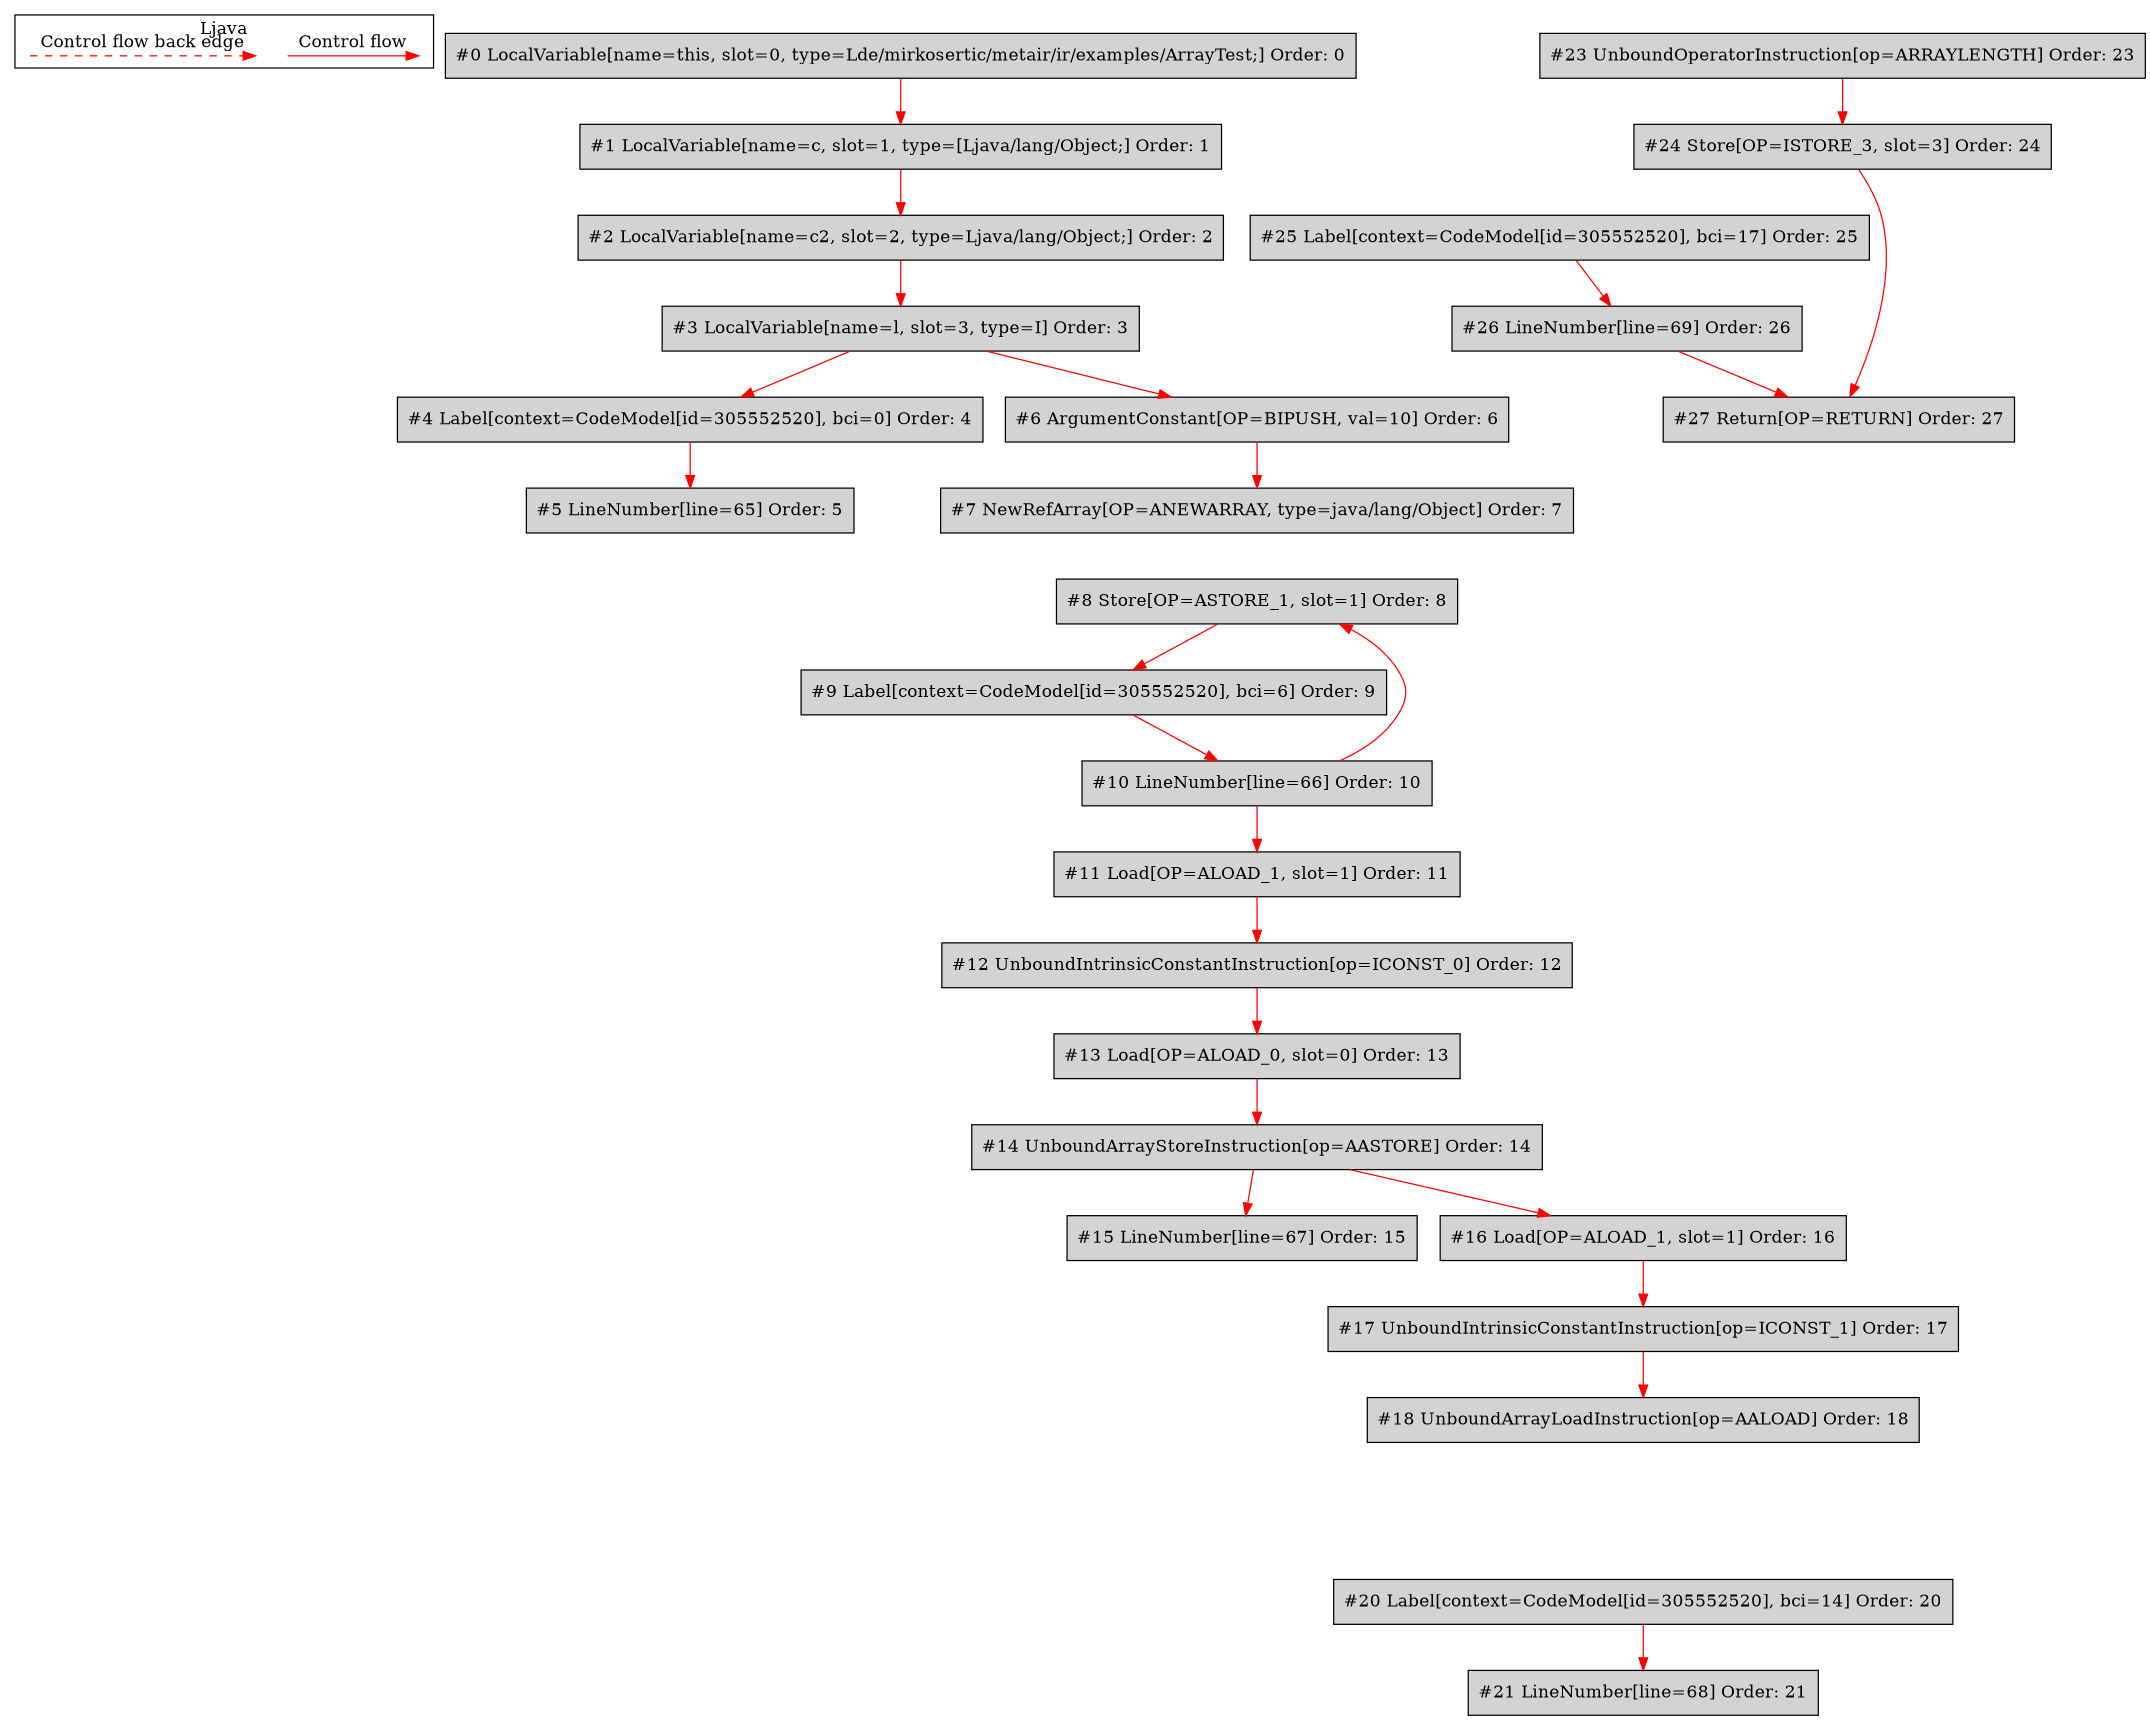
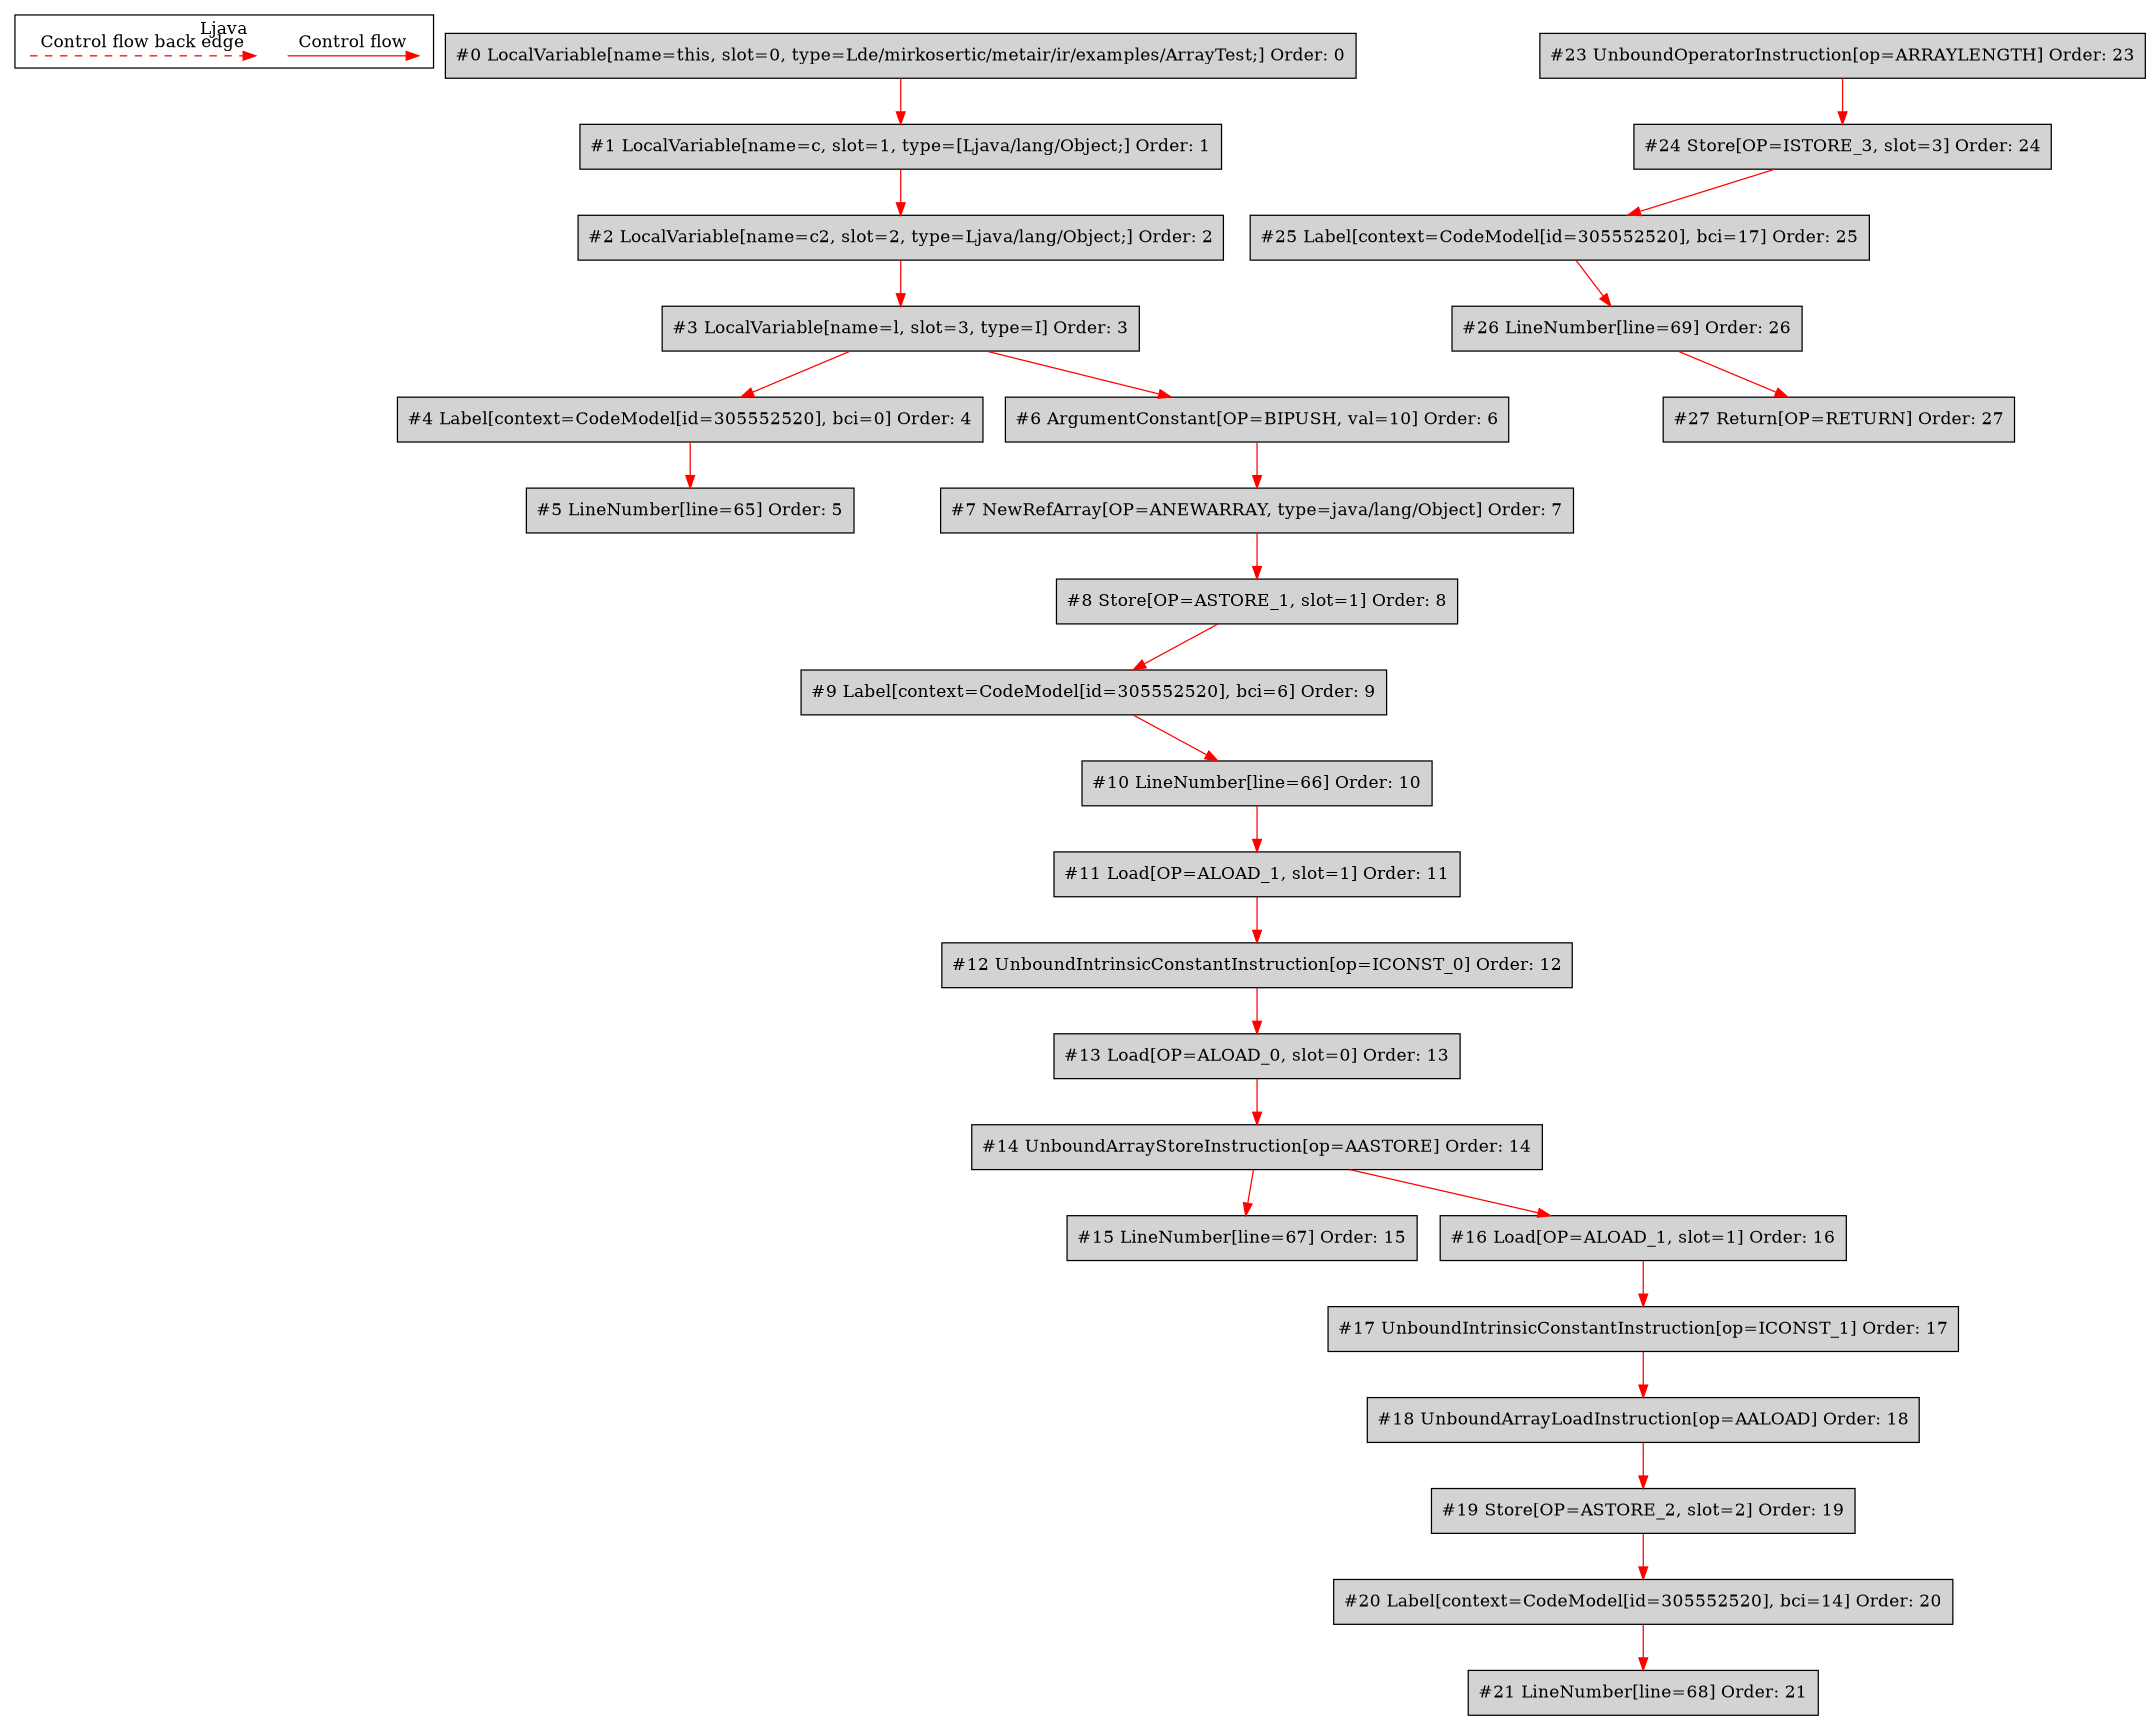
(1885, 277) -> (1708, 190)
(1405, 699) -> (1257, 550)
none -> (1643, 1511)
